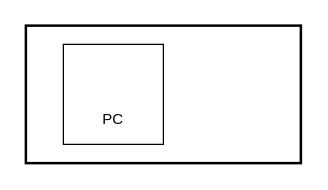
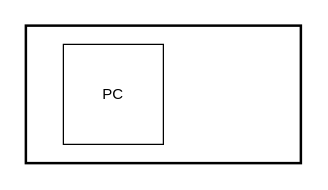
(113, 119) -> (113, 94)
